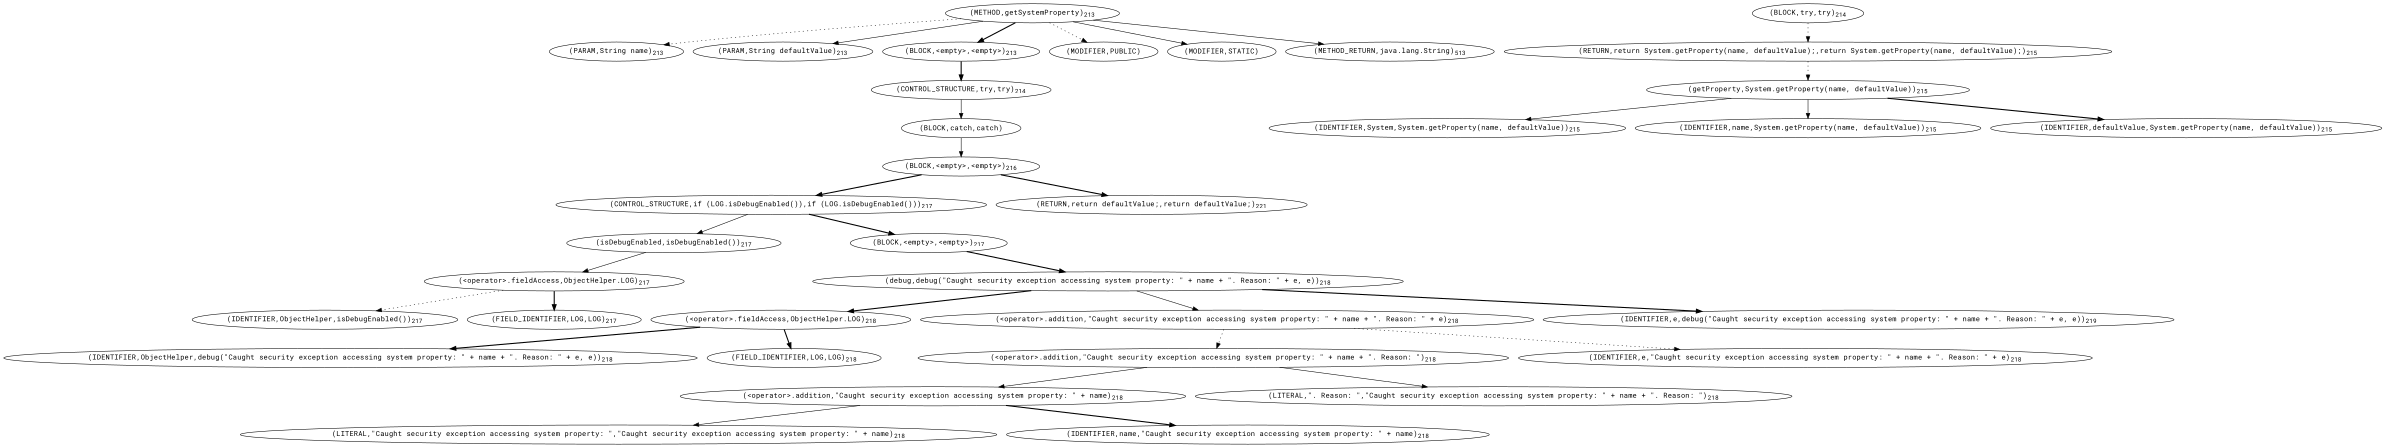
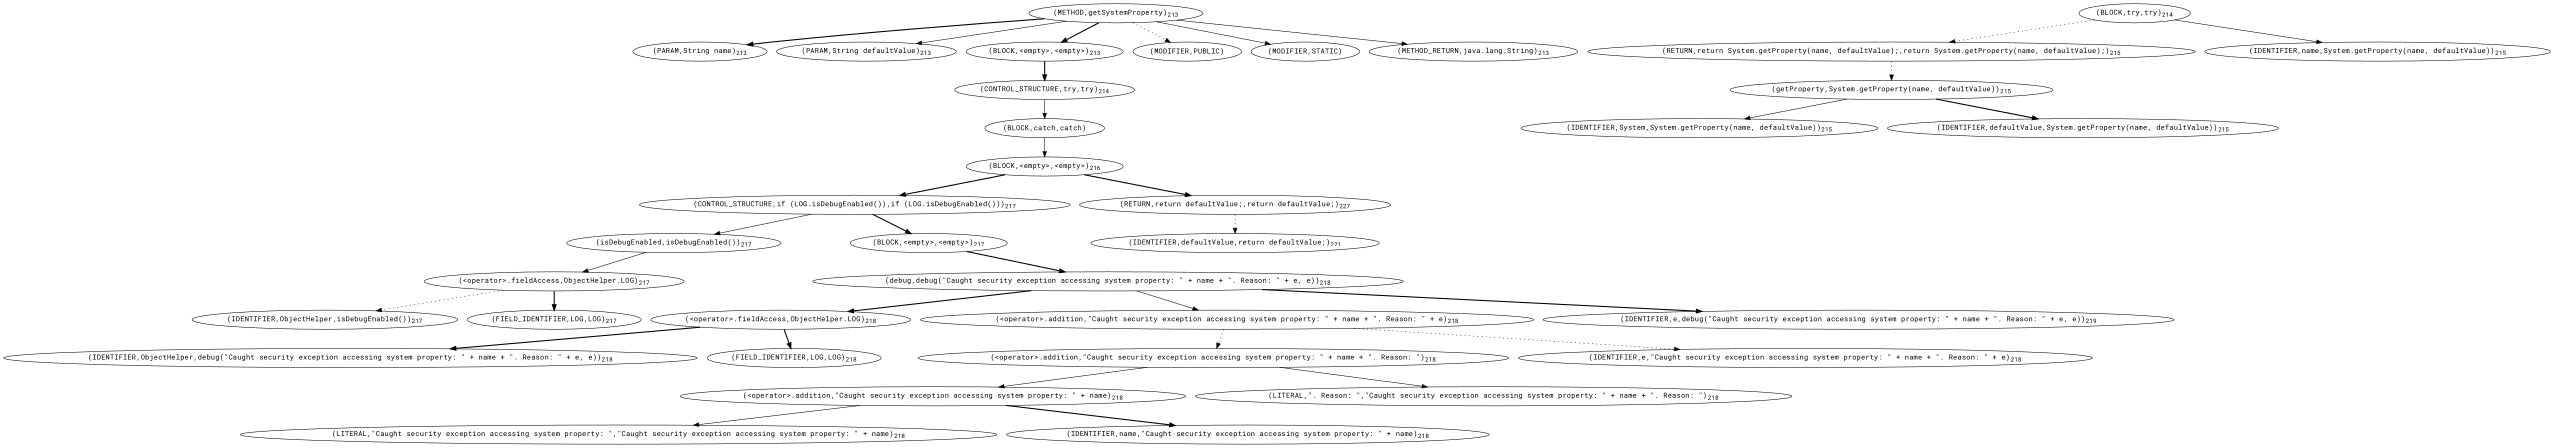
(815, 30) -> (898, 30)
(1460, 51) -> (1544, 51)
(1808, 106) -> (2246, 31)
(1261, 204) -> (1345, 204)
none -> (1235, 243)
